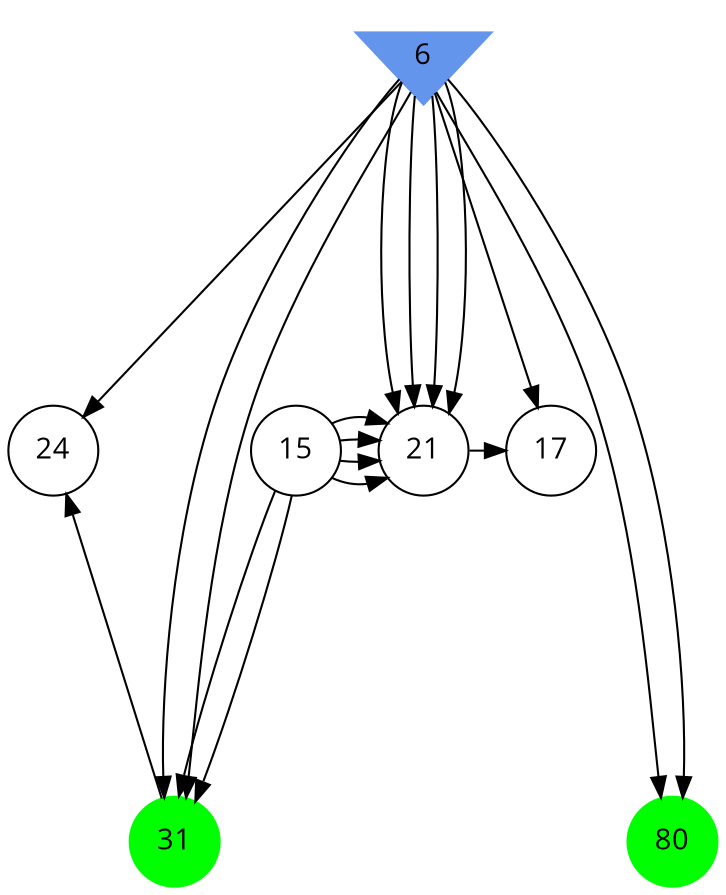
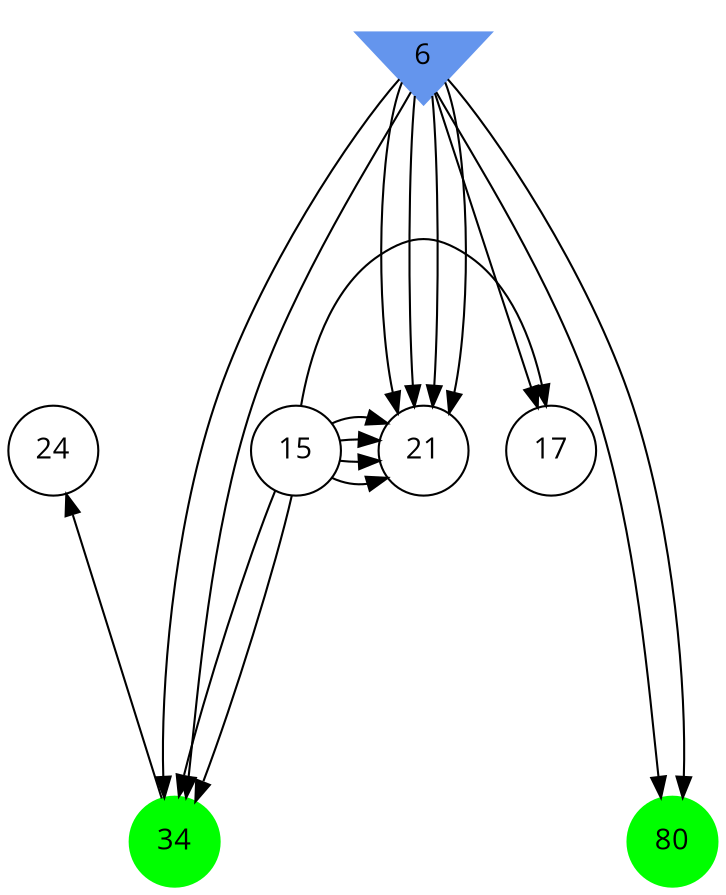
(250, 242) -> none
(477, 451) -> (423, 239)
(175, 842) -> (175, 842)
